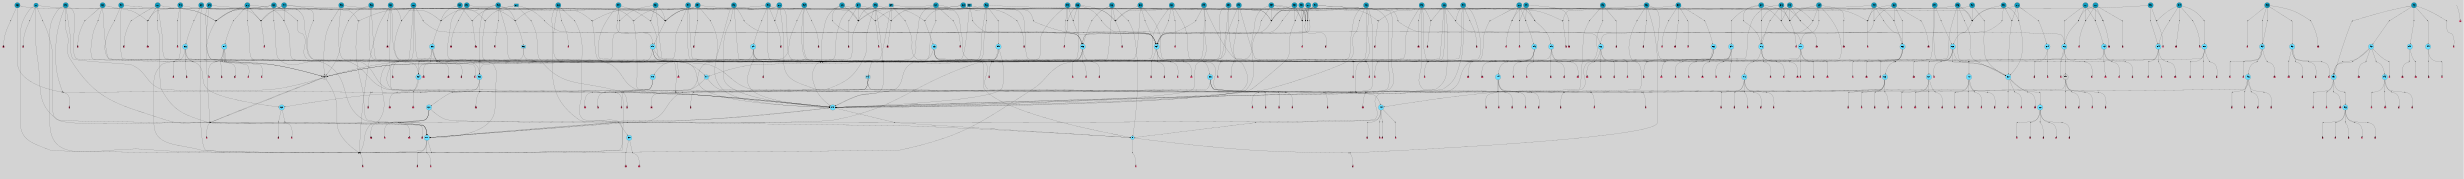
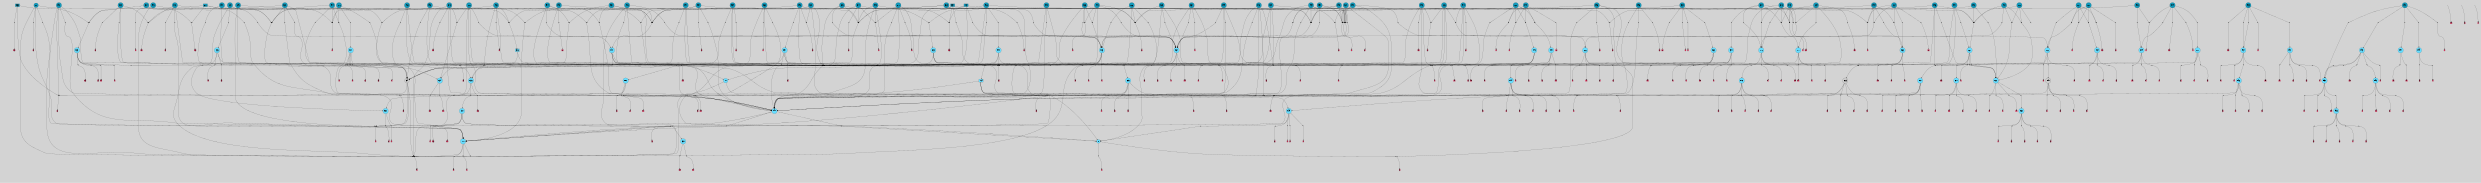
(17, 5) -> (17, 5)
(2047, 47) -> none
(1885, 77) -> (1845, 81)
